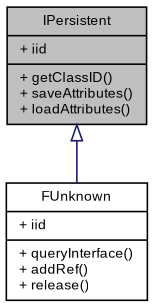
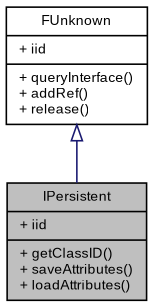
(77, 162) -> (77, 162)
